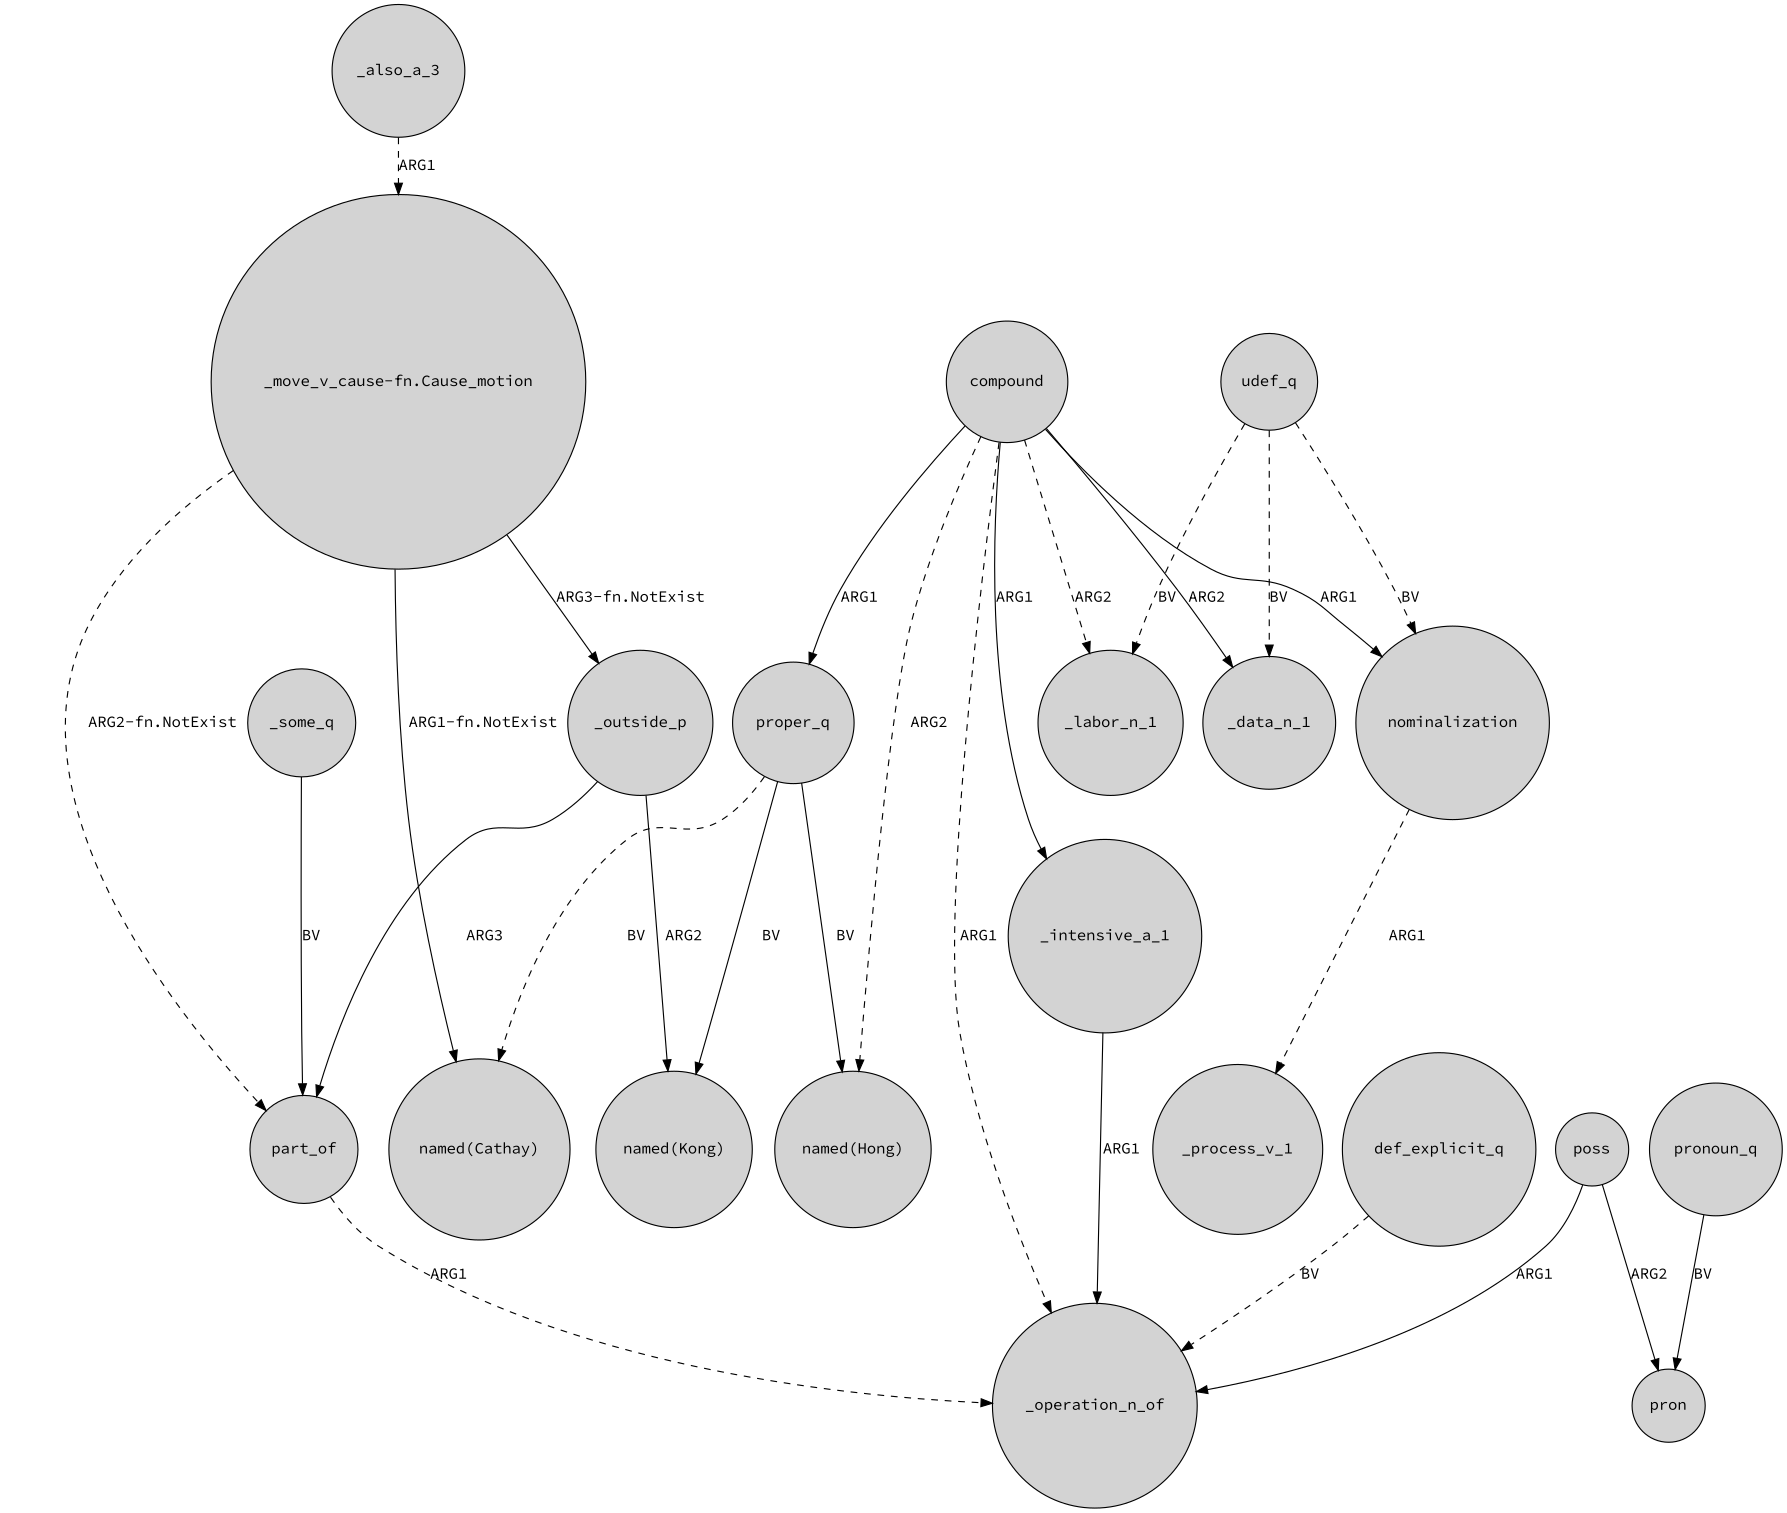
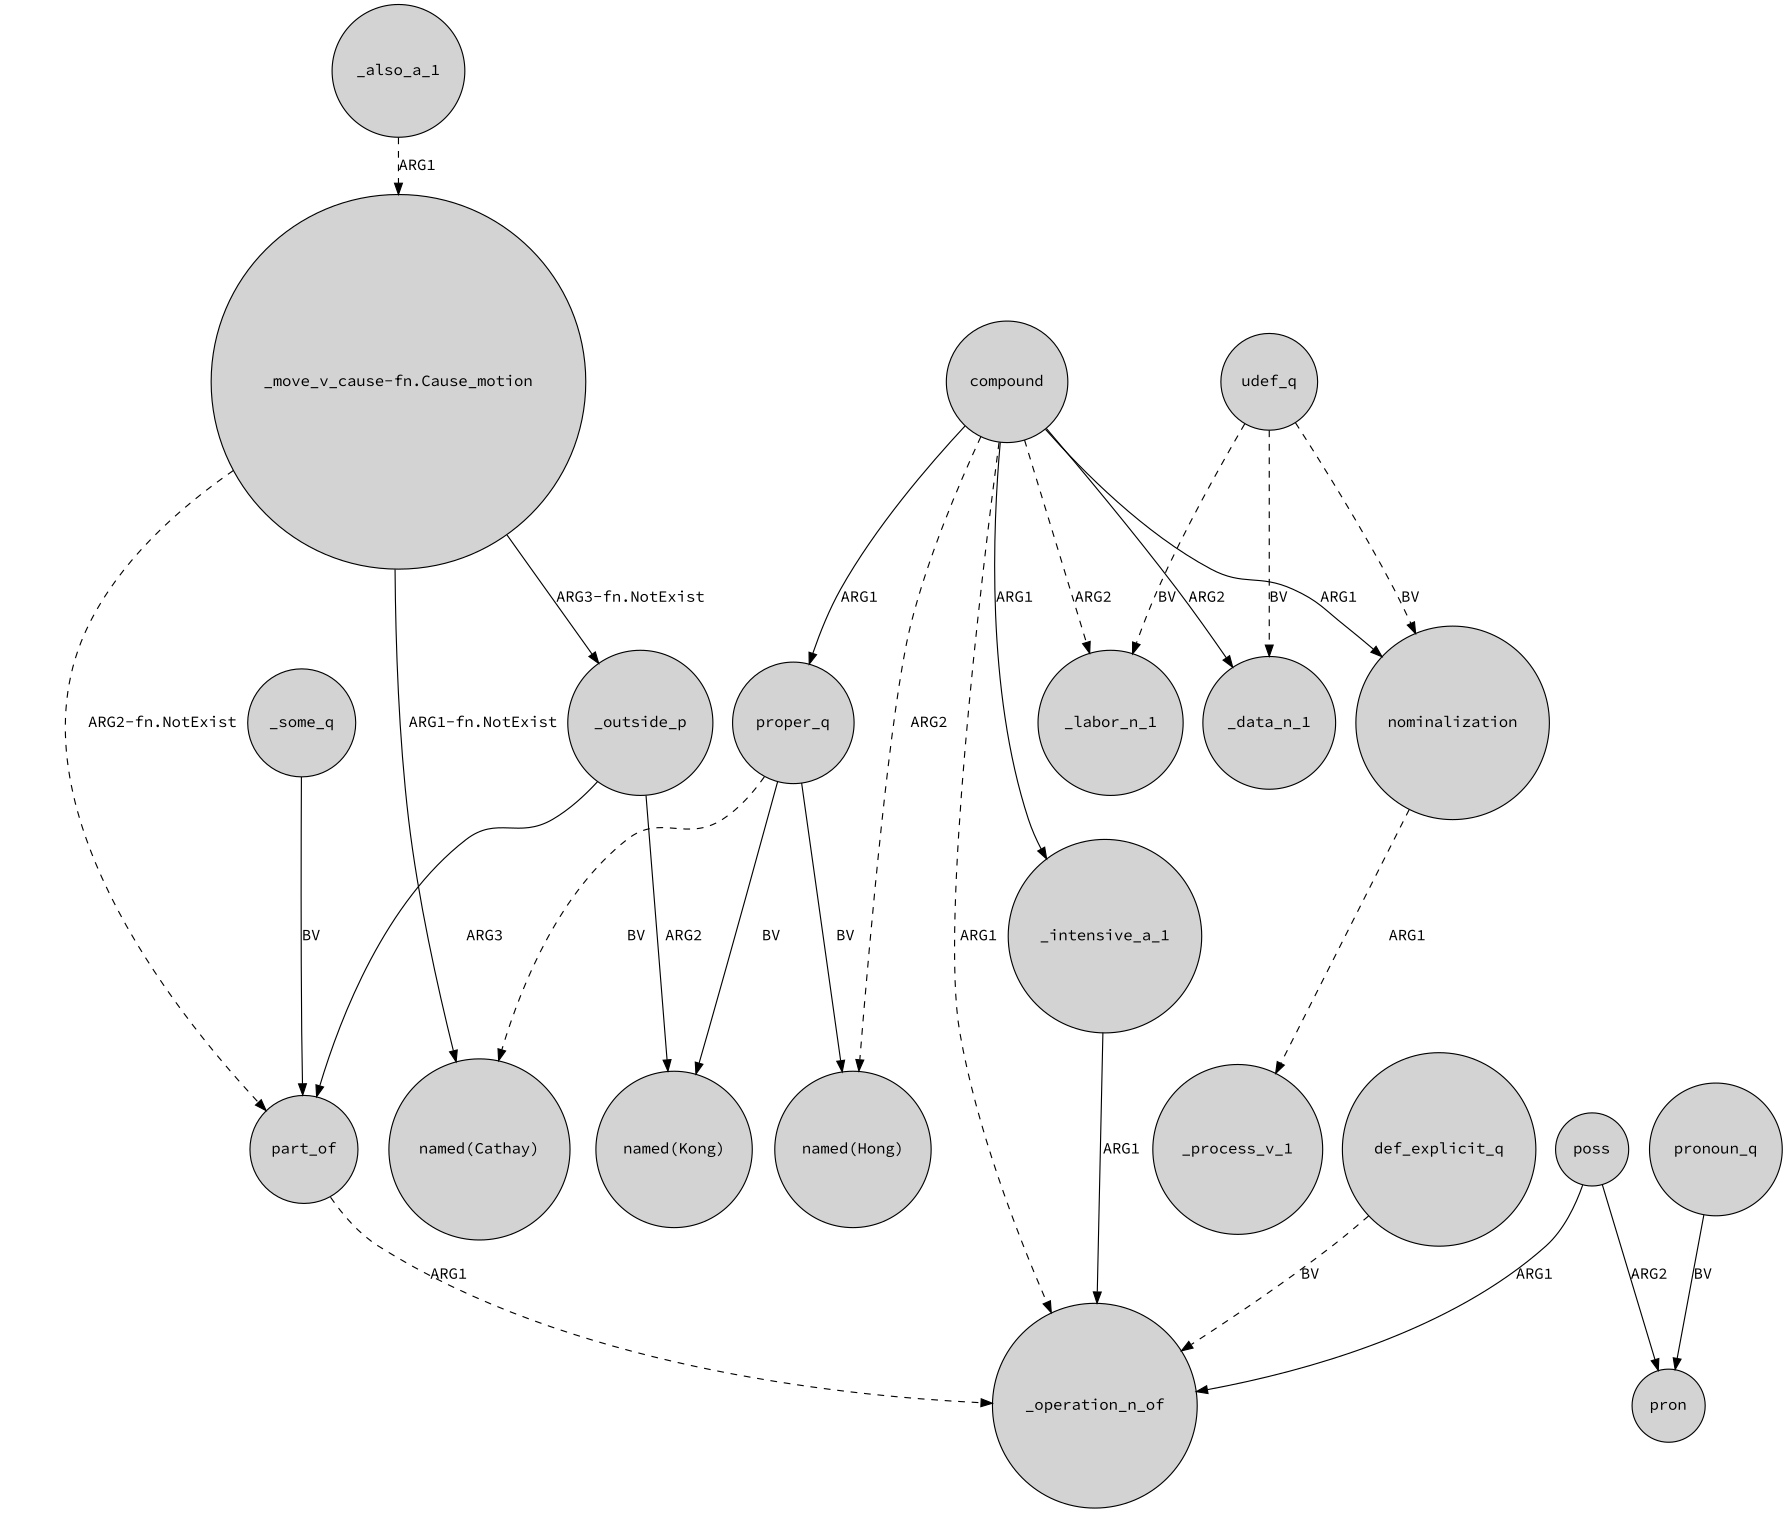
(398, 71) -> (398, 71)
